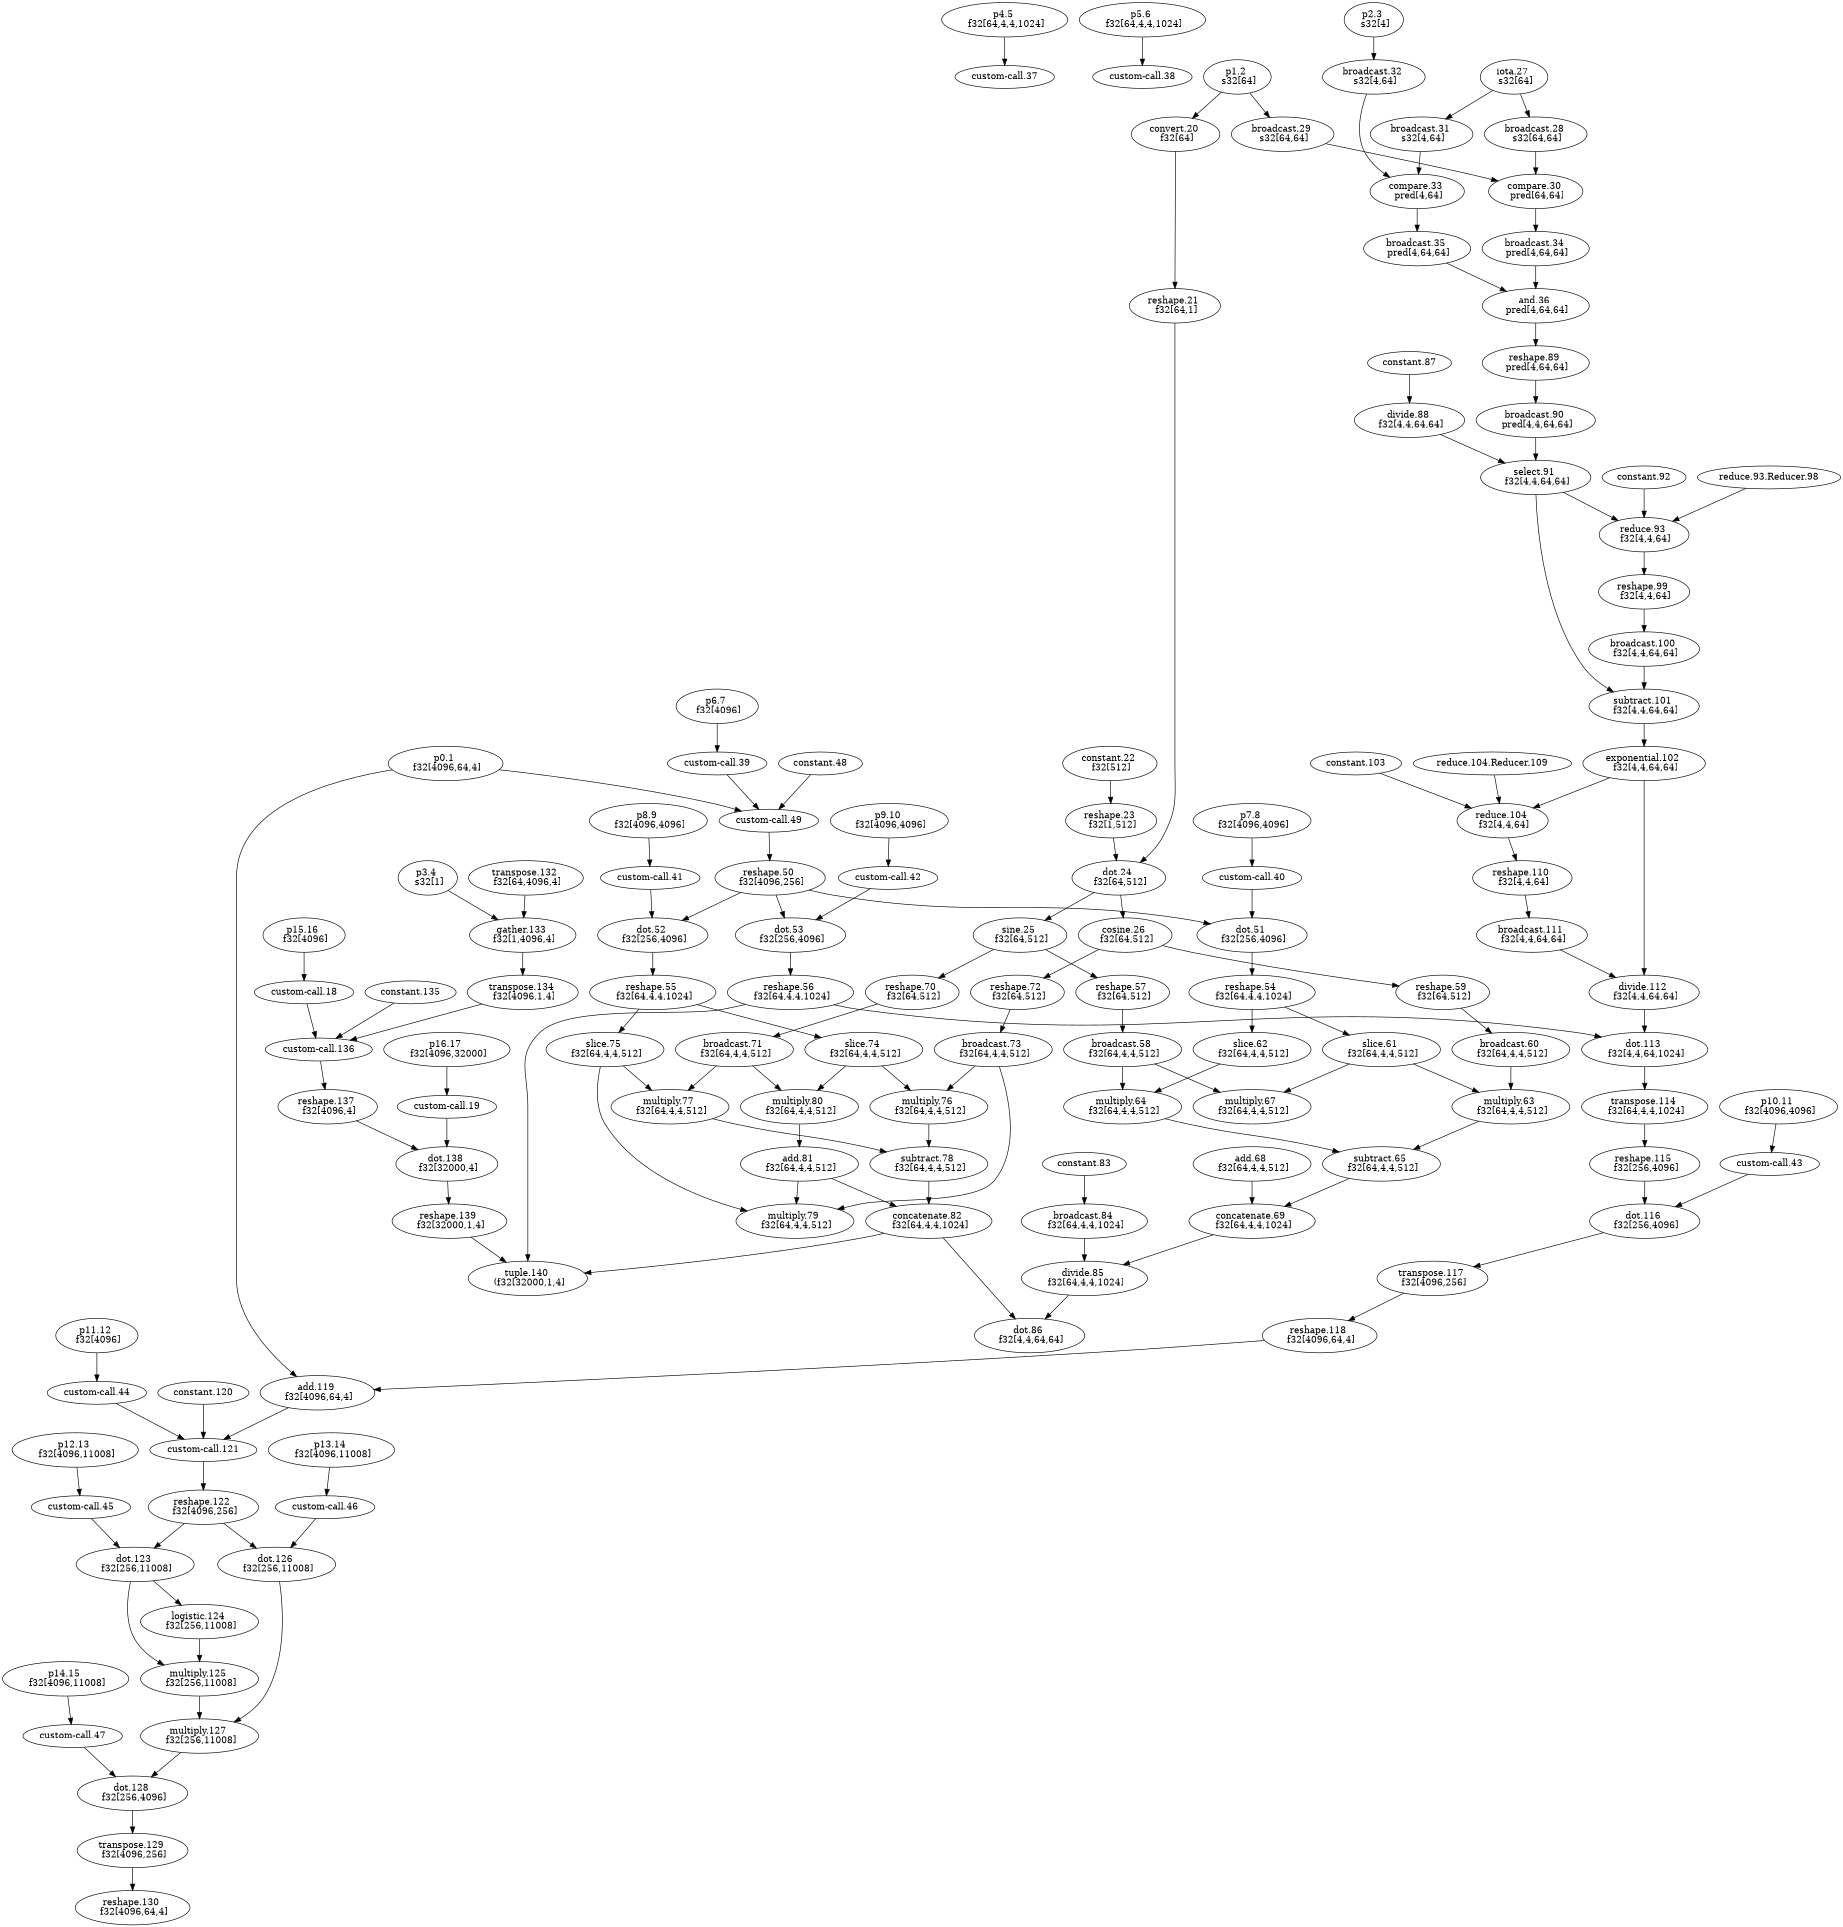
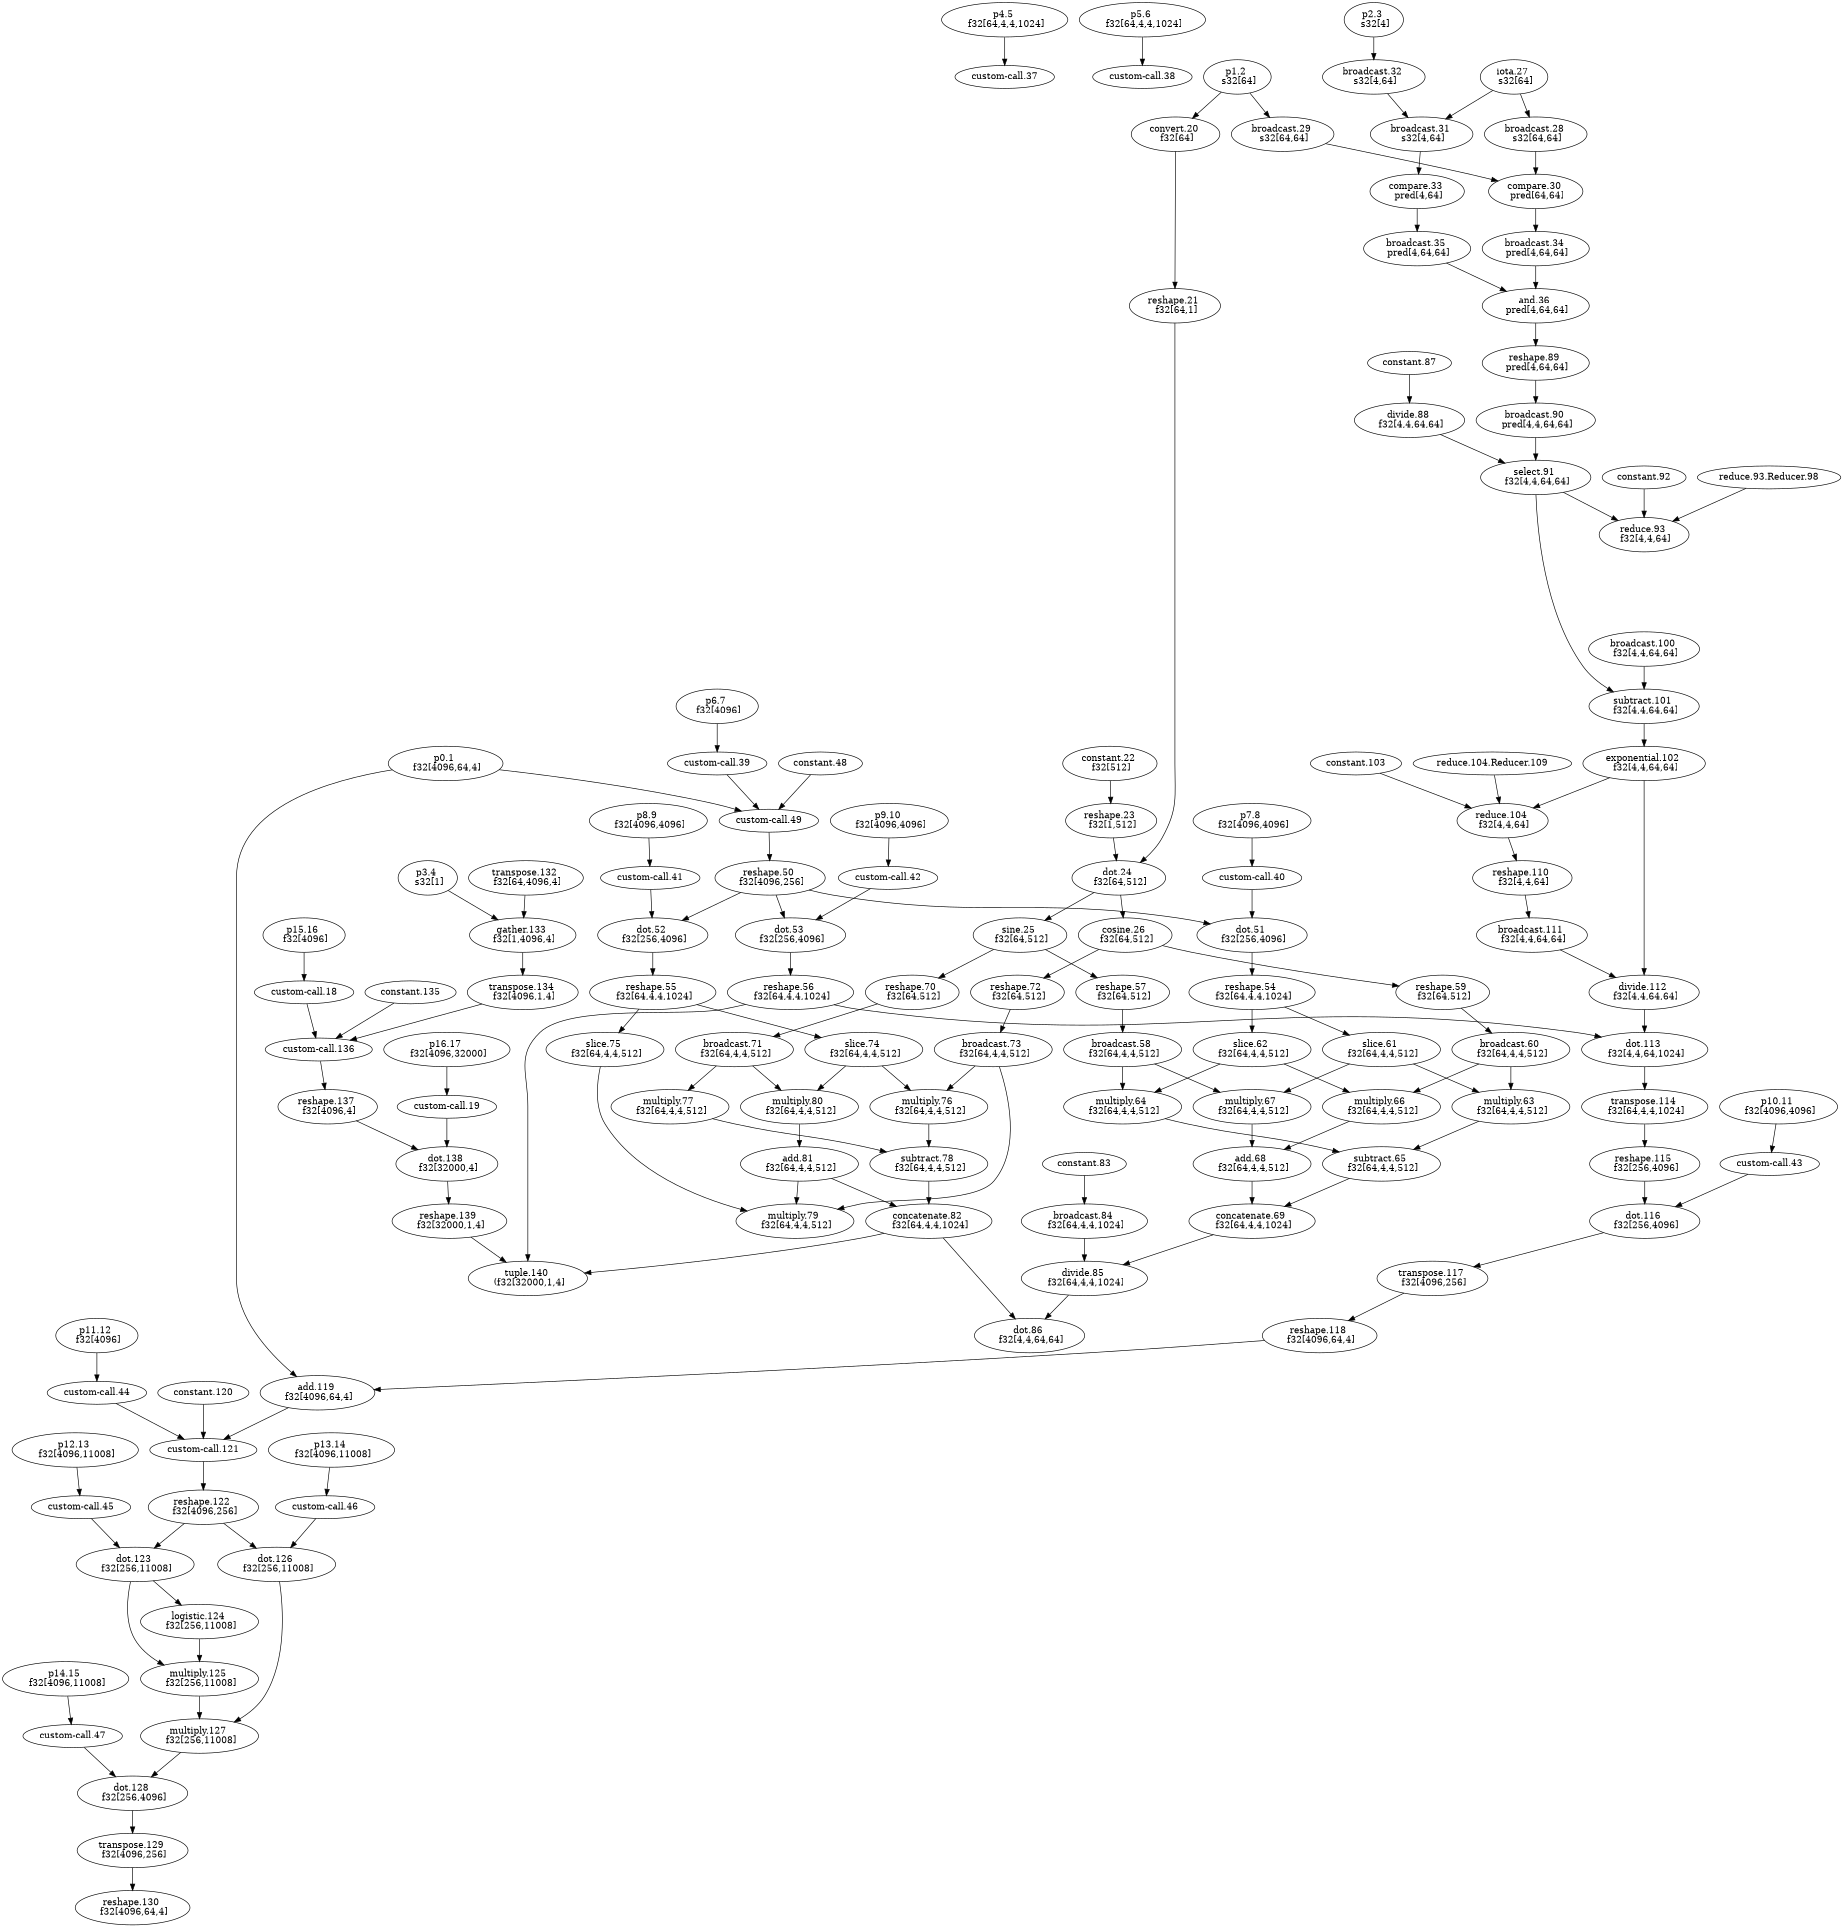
(1360, 138) -> (1396, 103)
(1644, 592) -> none
(635, 1076) -> none
none -> (1381, 1107)
none -> (1252, 1131)
